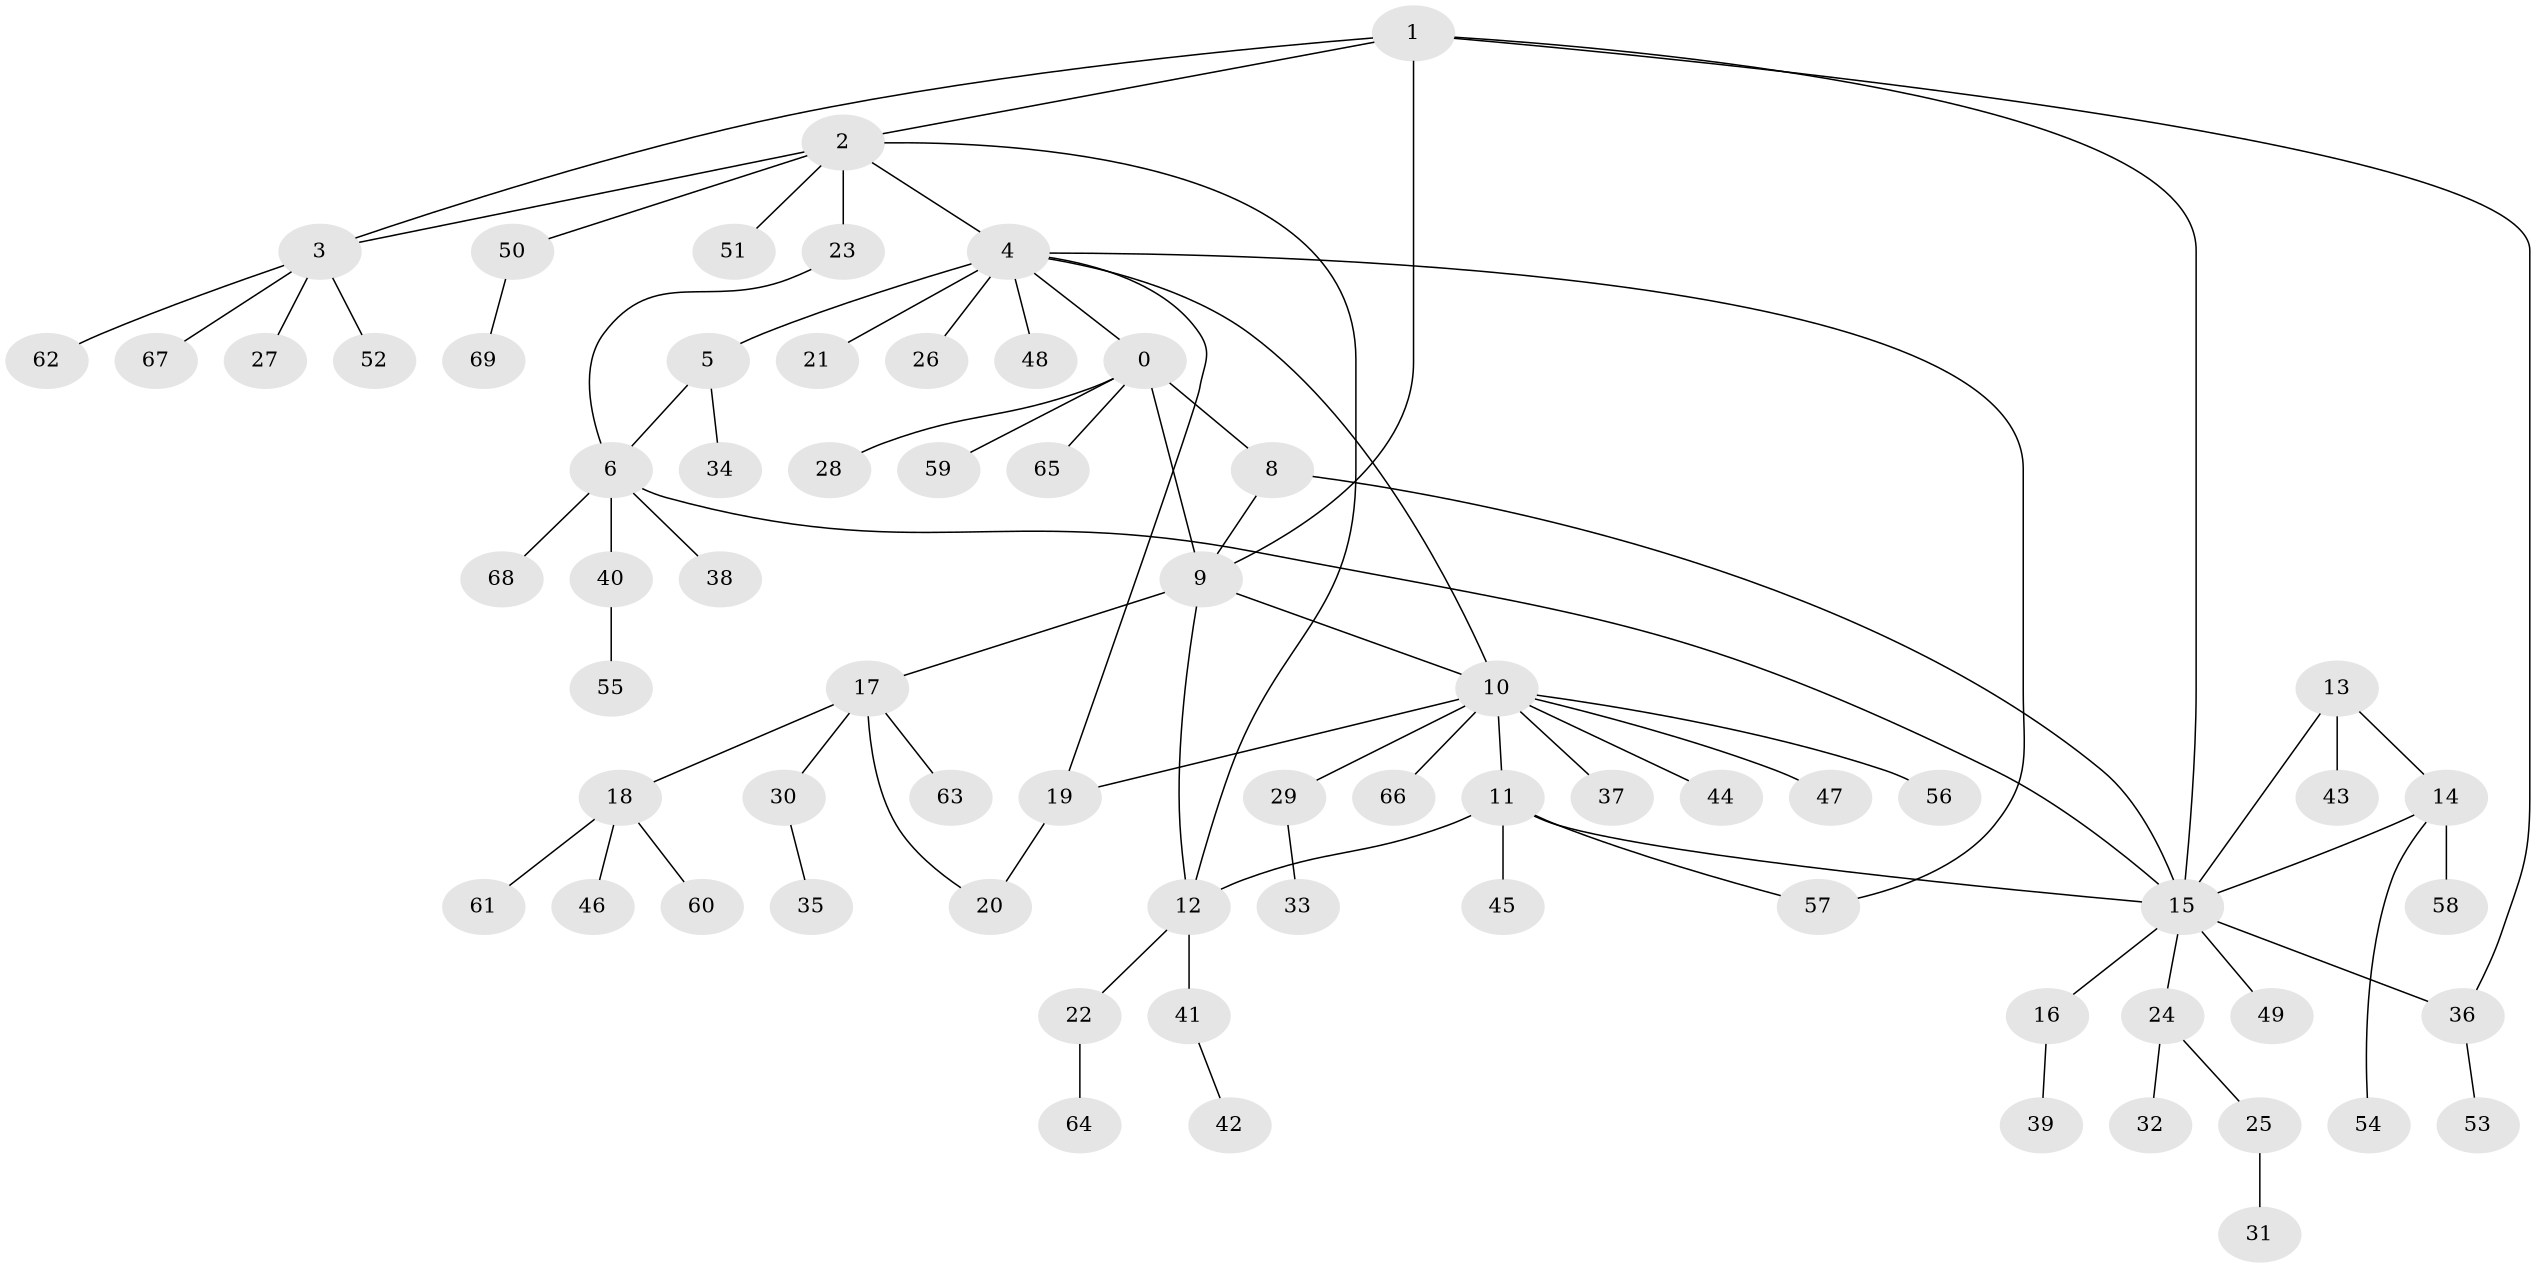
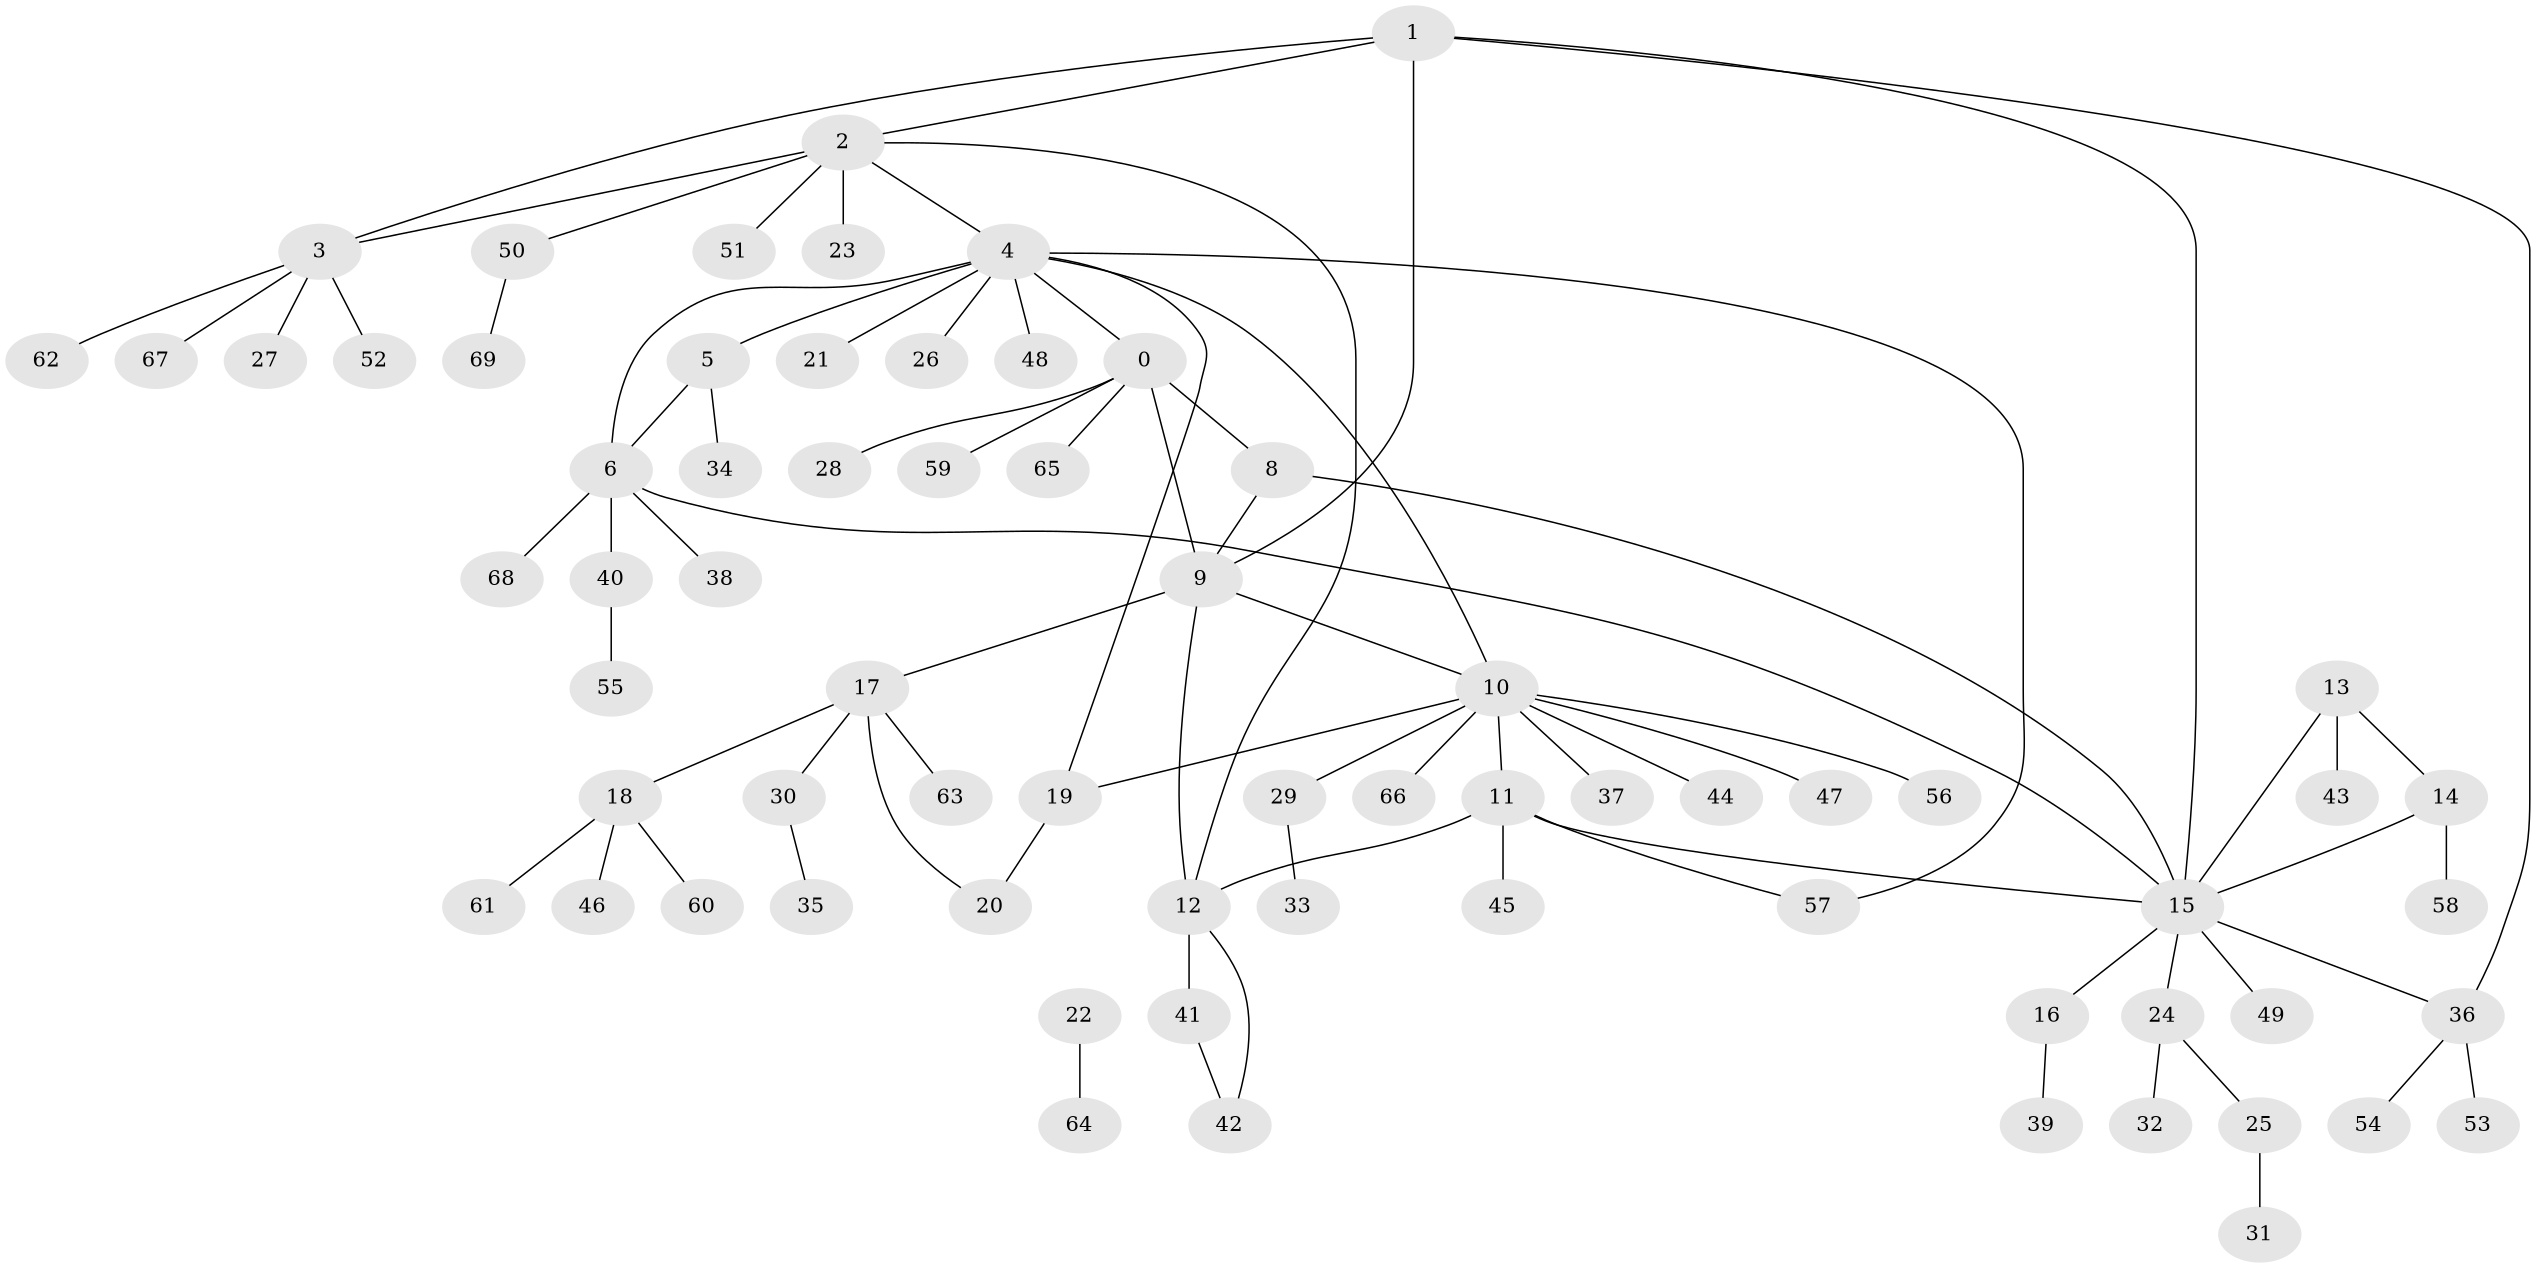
(646, 299) -> (748, 289)
(2374, 954) -> (2416, 1071)
(1135, 961) -> (1248, 1010)
